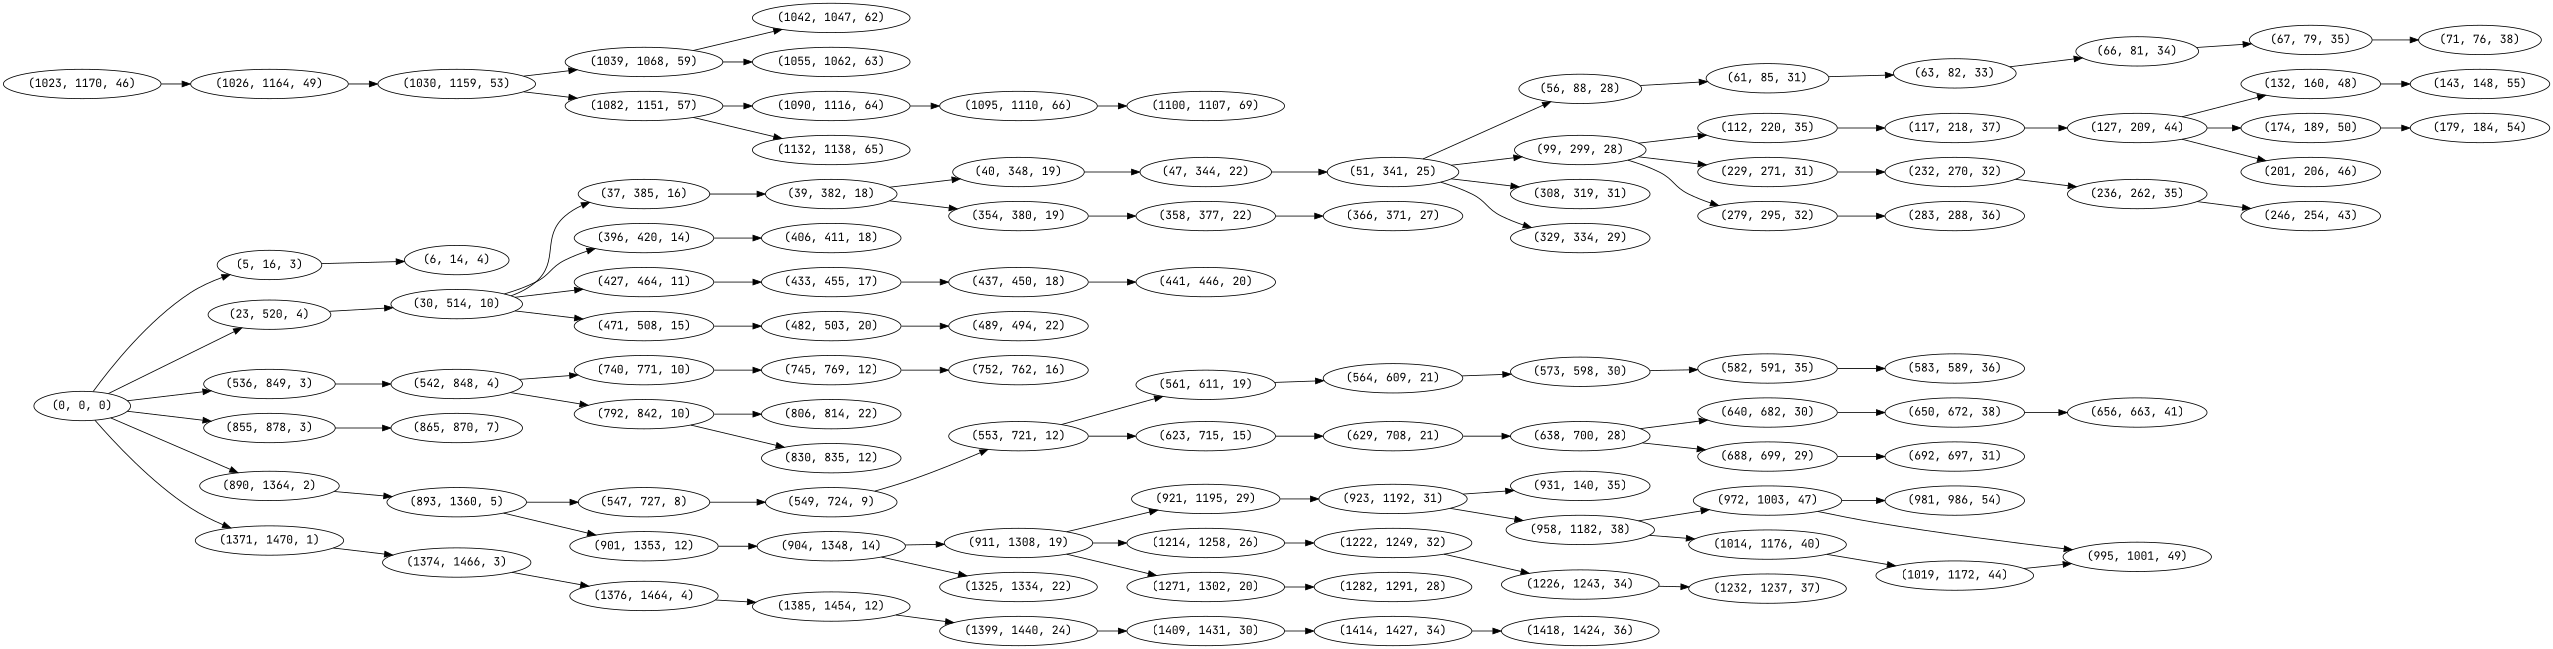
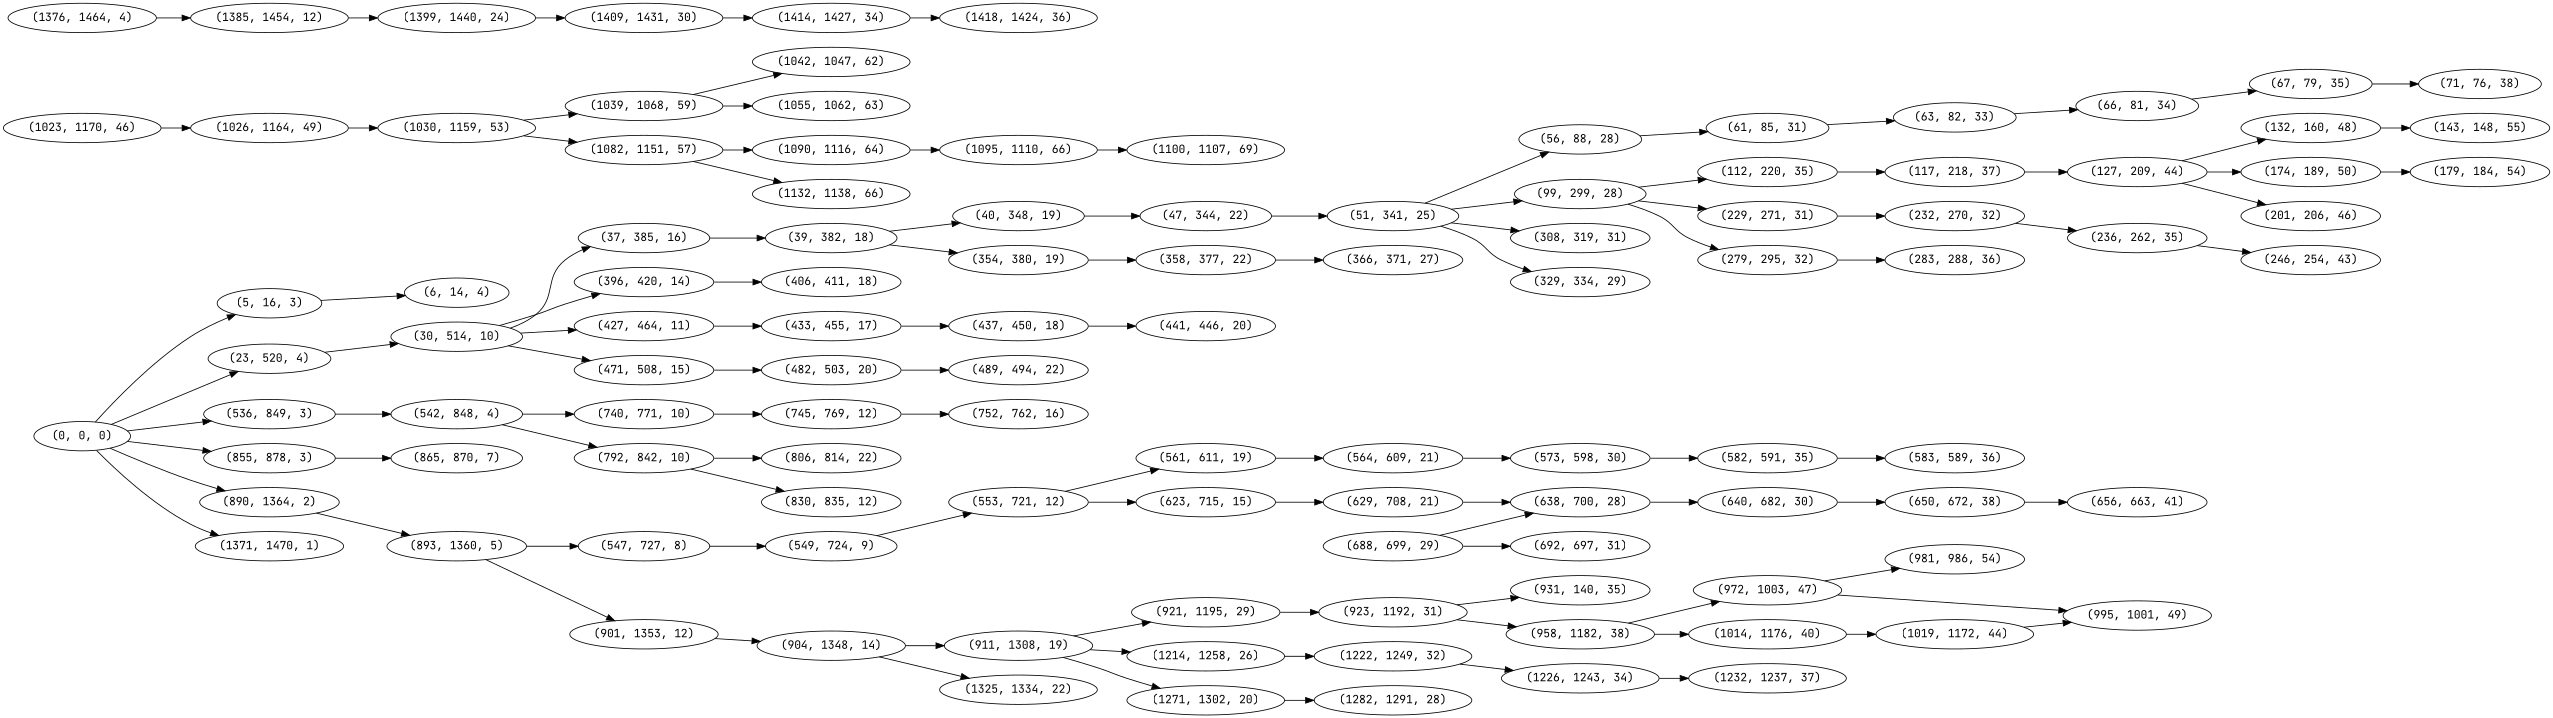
(831, 150) -> (831, 194)
(1670, 446) -> (1482, 525)
(457, 563) -> none
